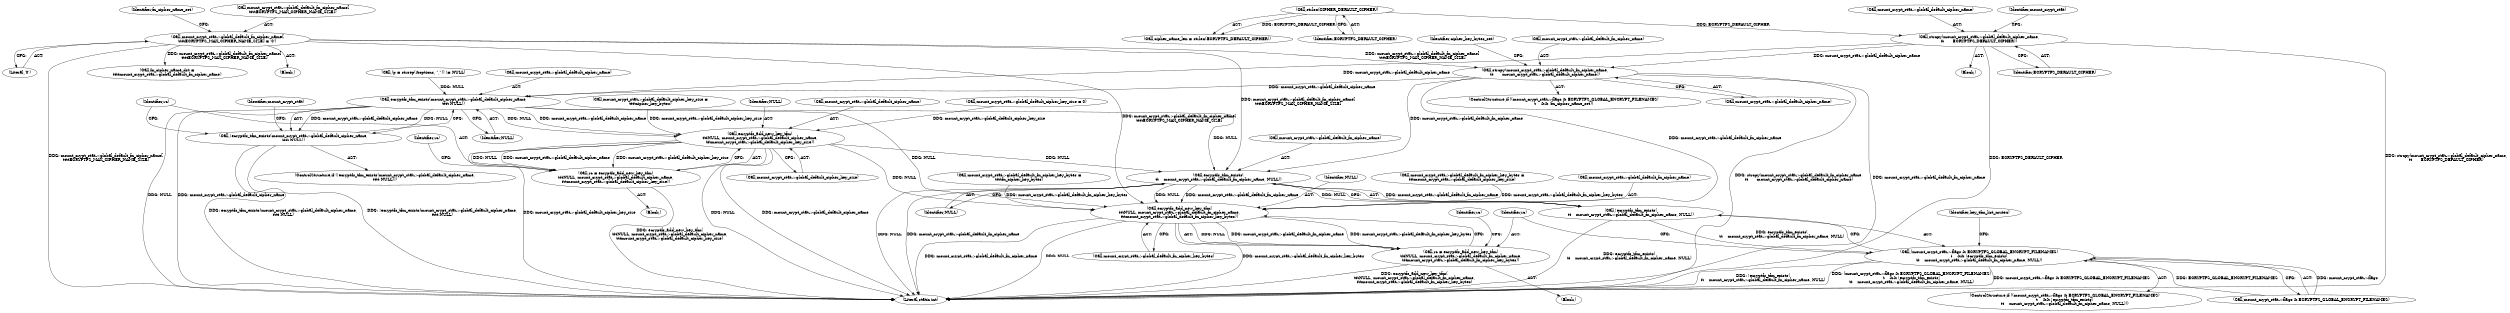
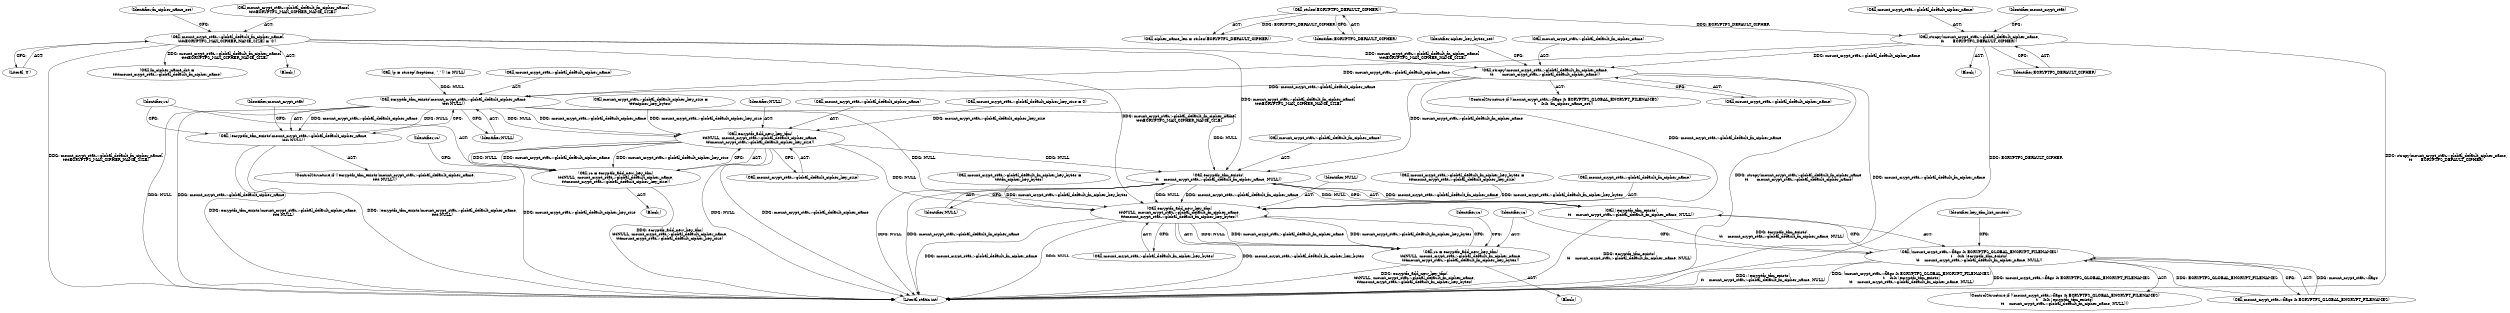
(1337, 10) -> (1337, 10)
